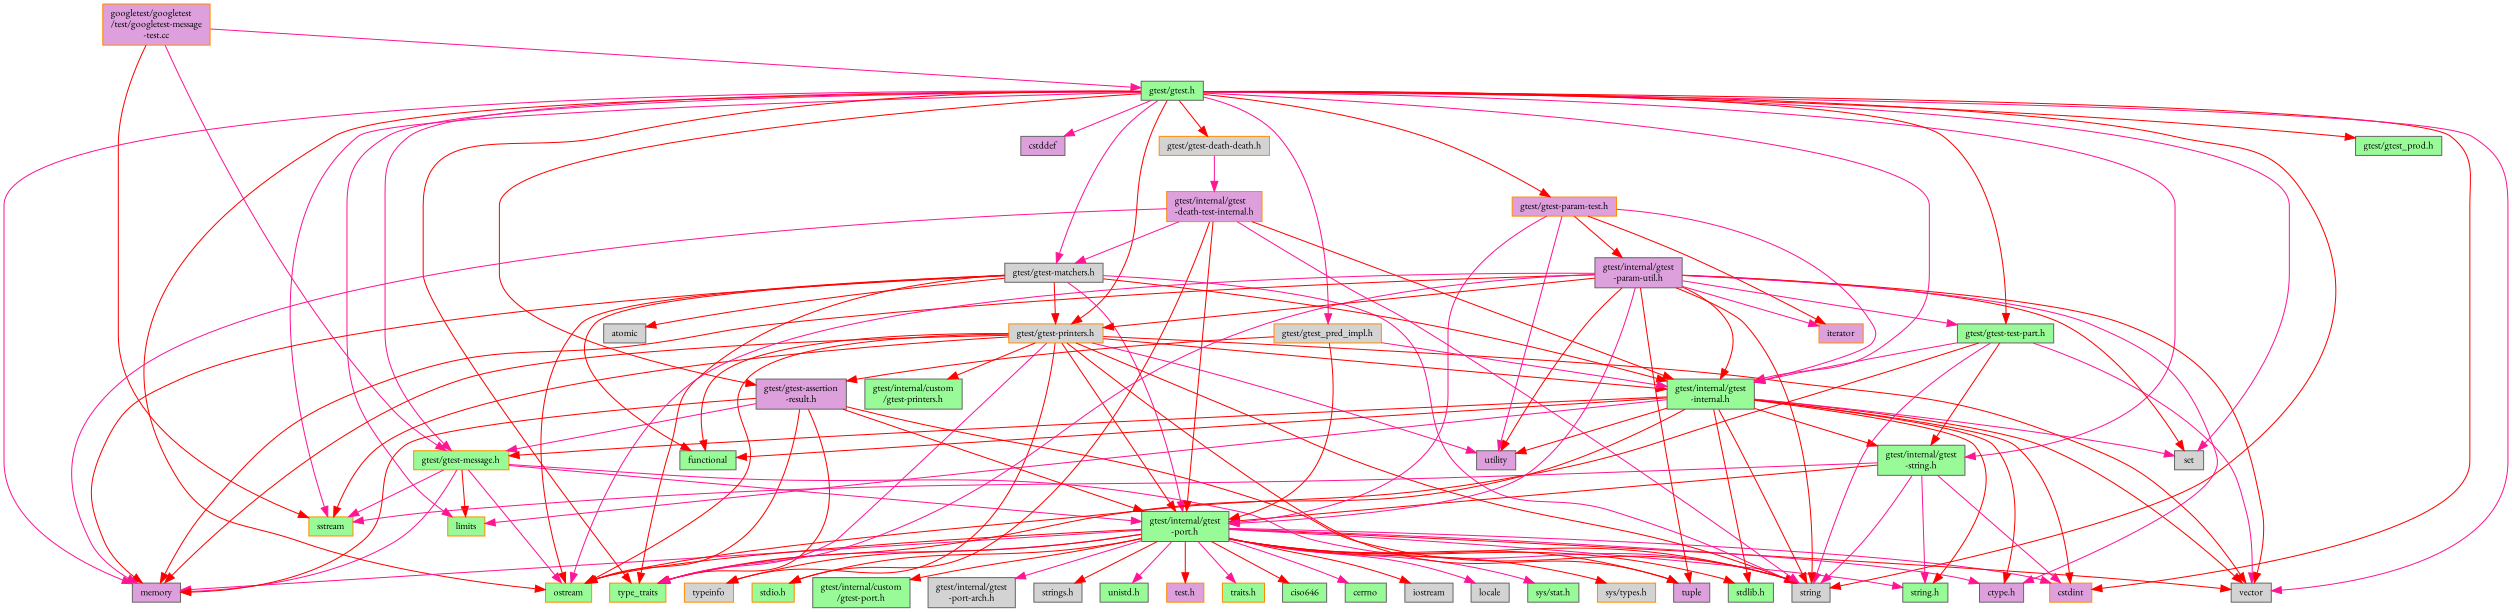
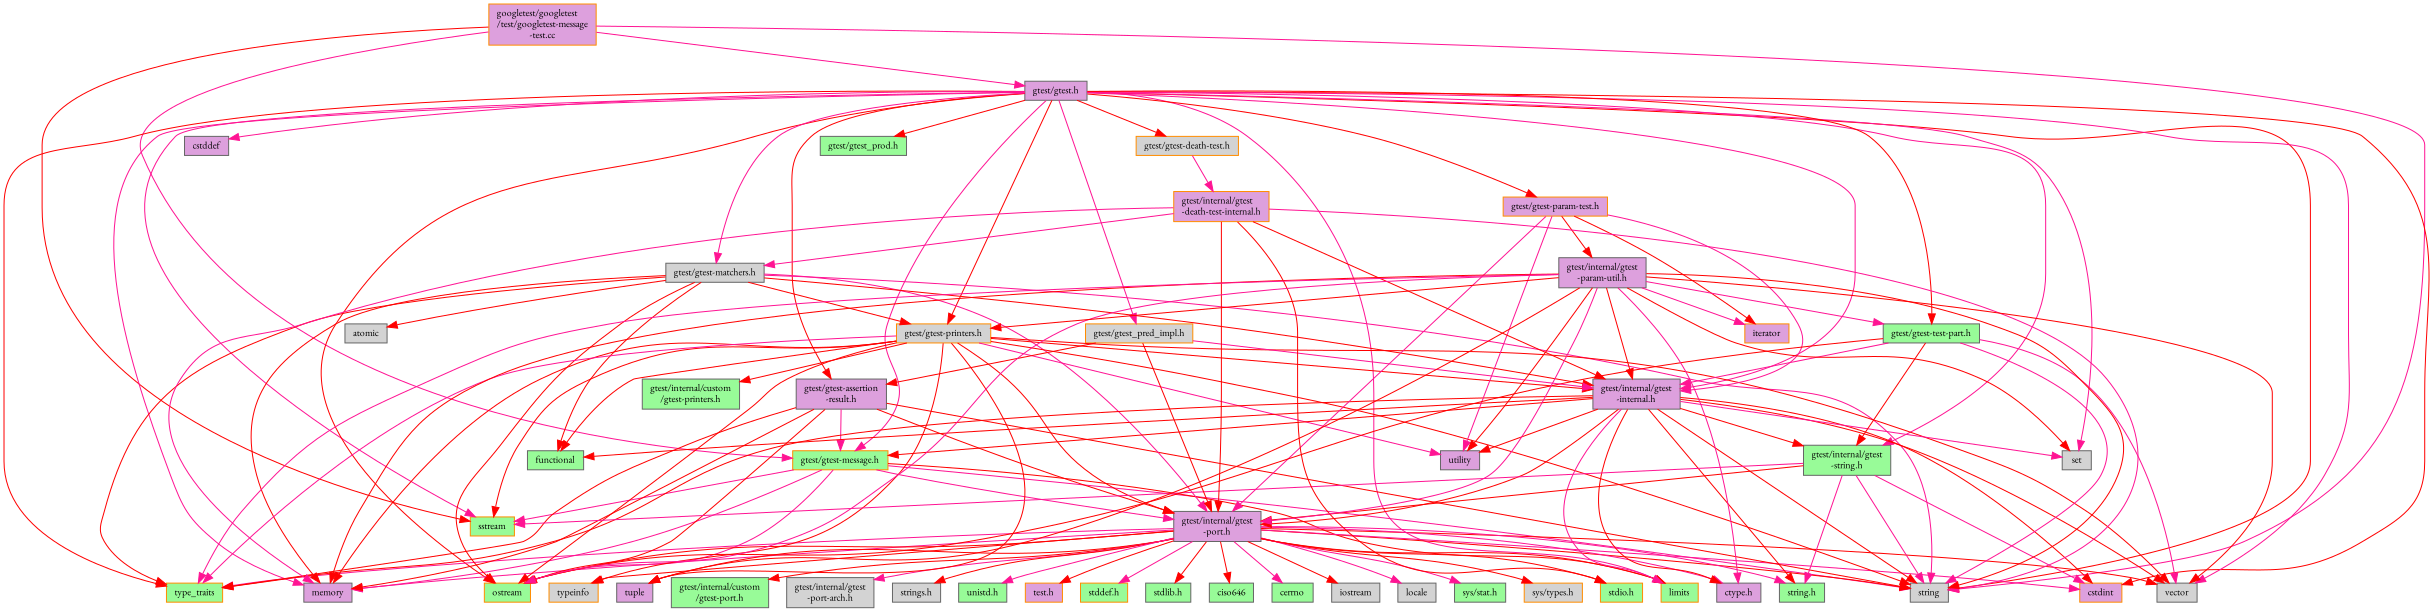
none -> (1896, 65)
(1172, 91) -> (1056, 91)
(1214, 146) -> (1187, 146)
(1711, 394) -> (1637, 394)
(1730, 491) -> (1474, 492)
(1185, 526) -> (1217, 526)
none -> (1459, 553)
(1243, 593) -> (1104, 593)
